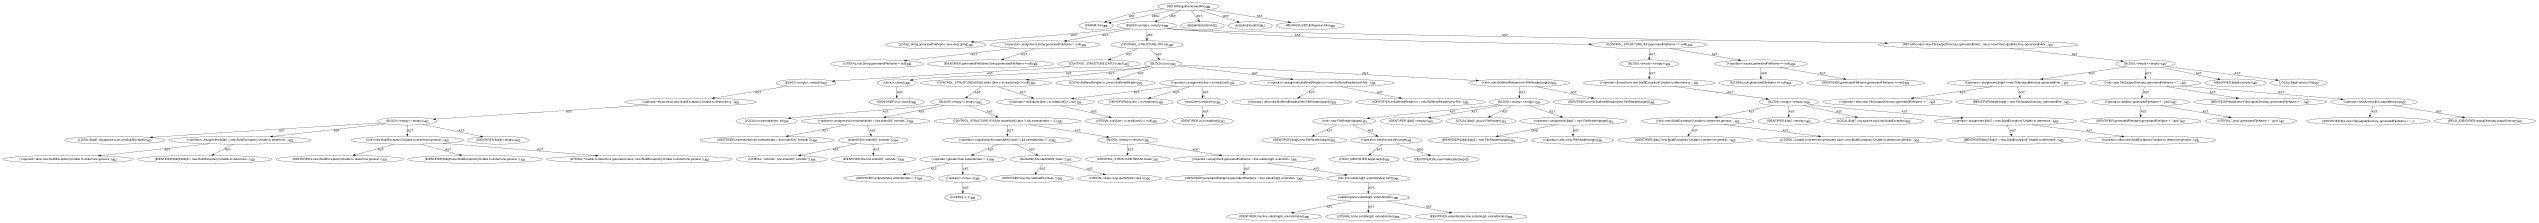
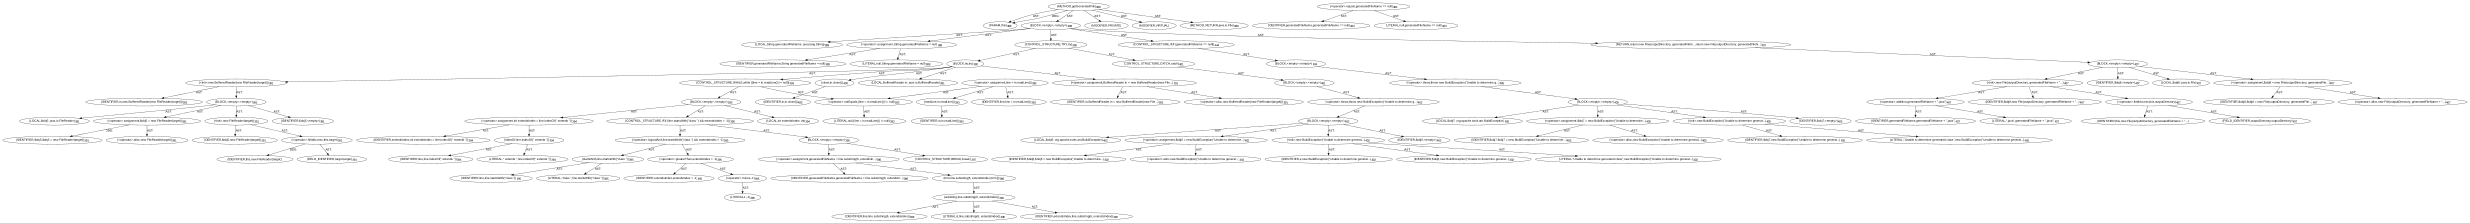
(1704, 54) -> none
